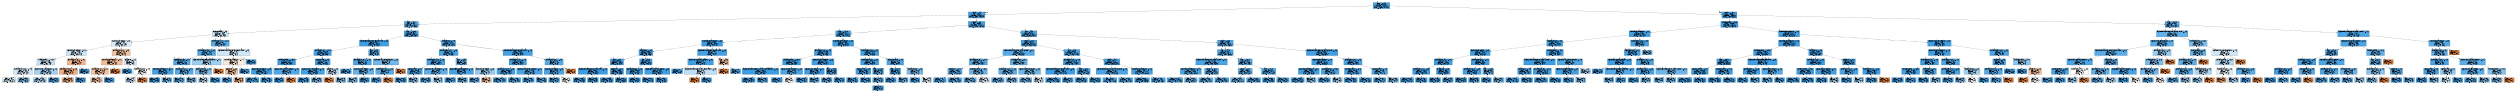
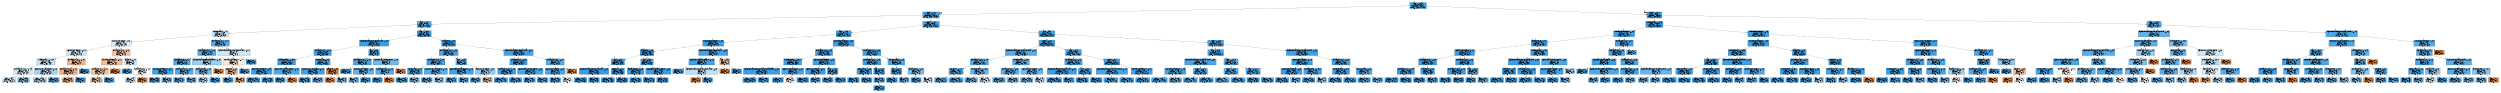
(332, 71) -> (332, 71)
(1142, 80) -> none
